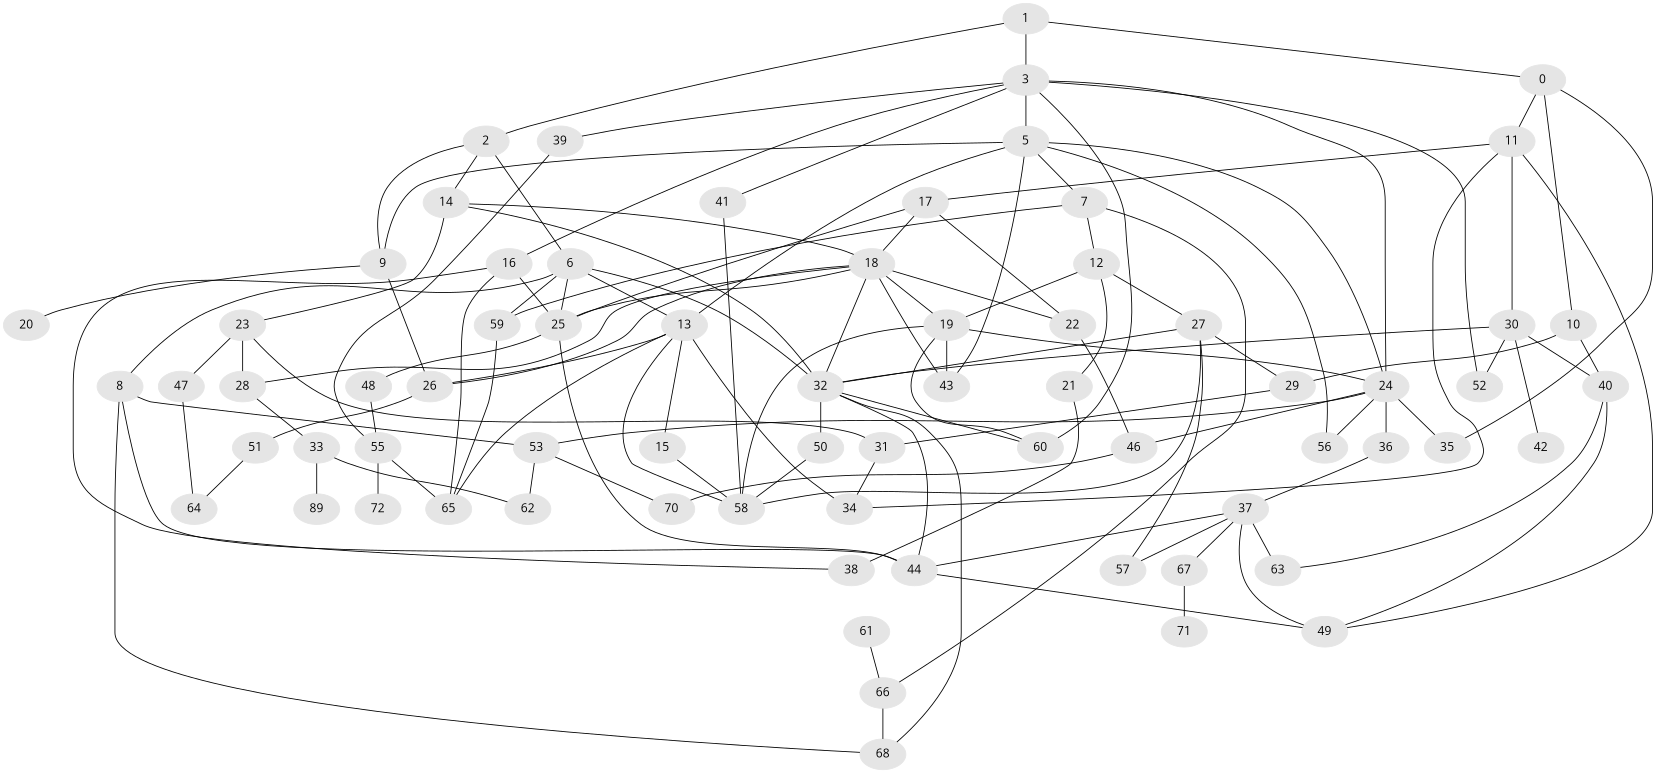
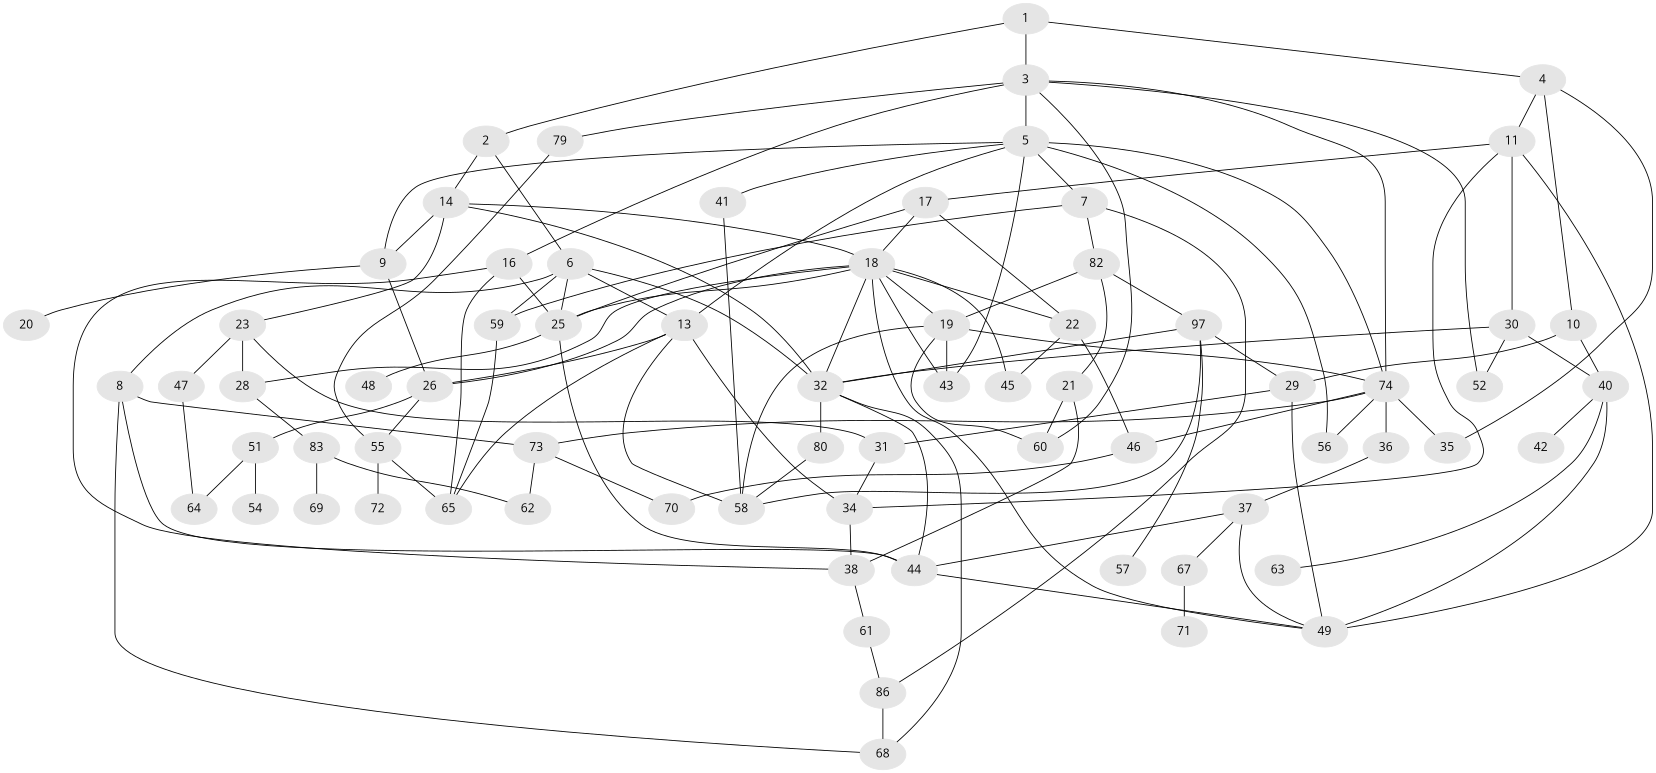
(1543, 80) -> (1543, 80)
(881, 138) -> (871, 162)
(560, 141) -> (560, 141)
(396, 177) -> (415, 233)
(1097, 264) -> (1097, 264)
(1199, 325) -> (1199, 325)
none -> (1008, 387)
(1386, 387) -> (1386, 387)
(1527, 387) -> (1573, 417)
(917, 414) -> (1055, 416)
(373, 417) -> (401, 421)
(317, 448) -> (317, 448)
(536, 448) -> (536, 448)
(662, 448) -> none
(821, 448) -> (821, 448)
none -> (255, 509)
(317, 509) -> (317, 509)
none -> (1301, 510)
none -> (1027, 527)
none -> (851, 540)
(1184, 540) -> none
(1262, 540) -> none
none -> (859, 601)
(883, 693) -> (883, 693)
